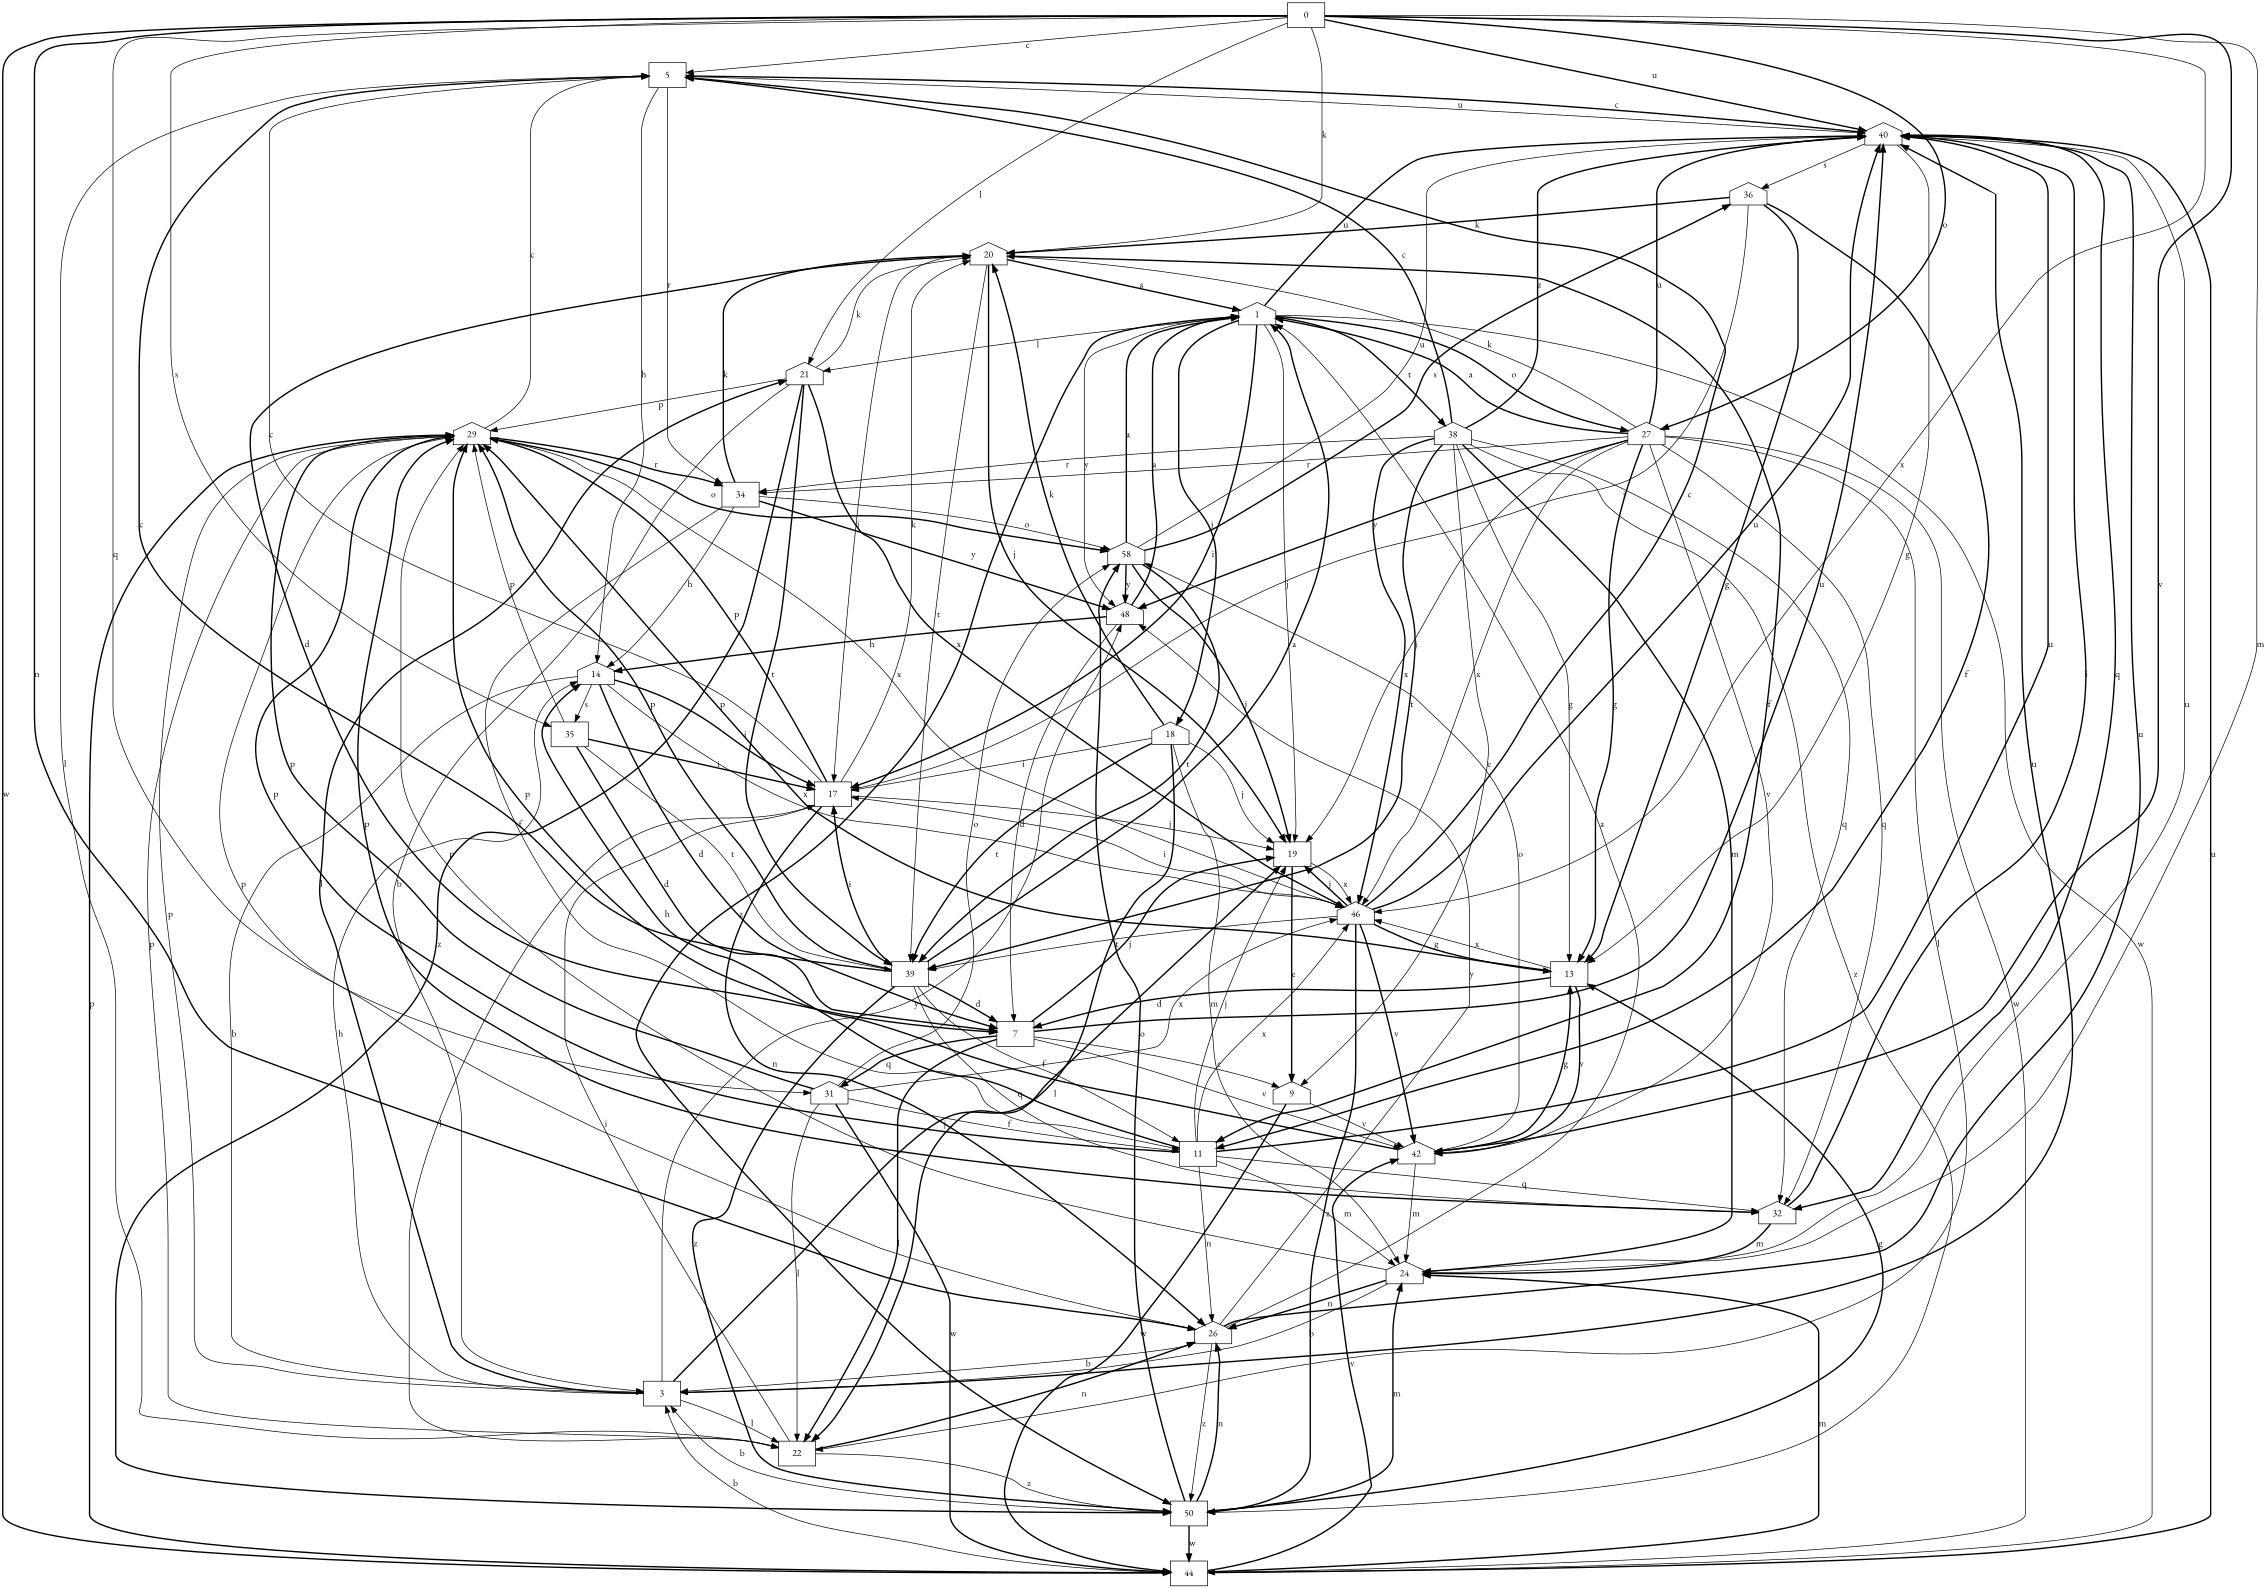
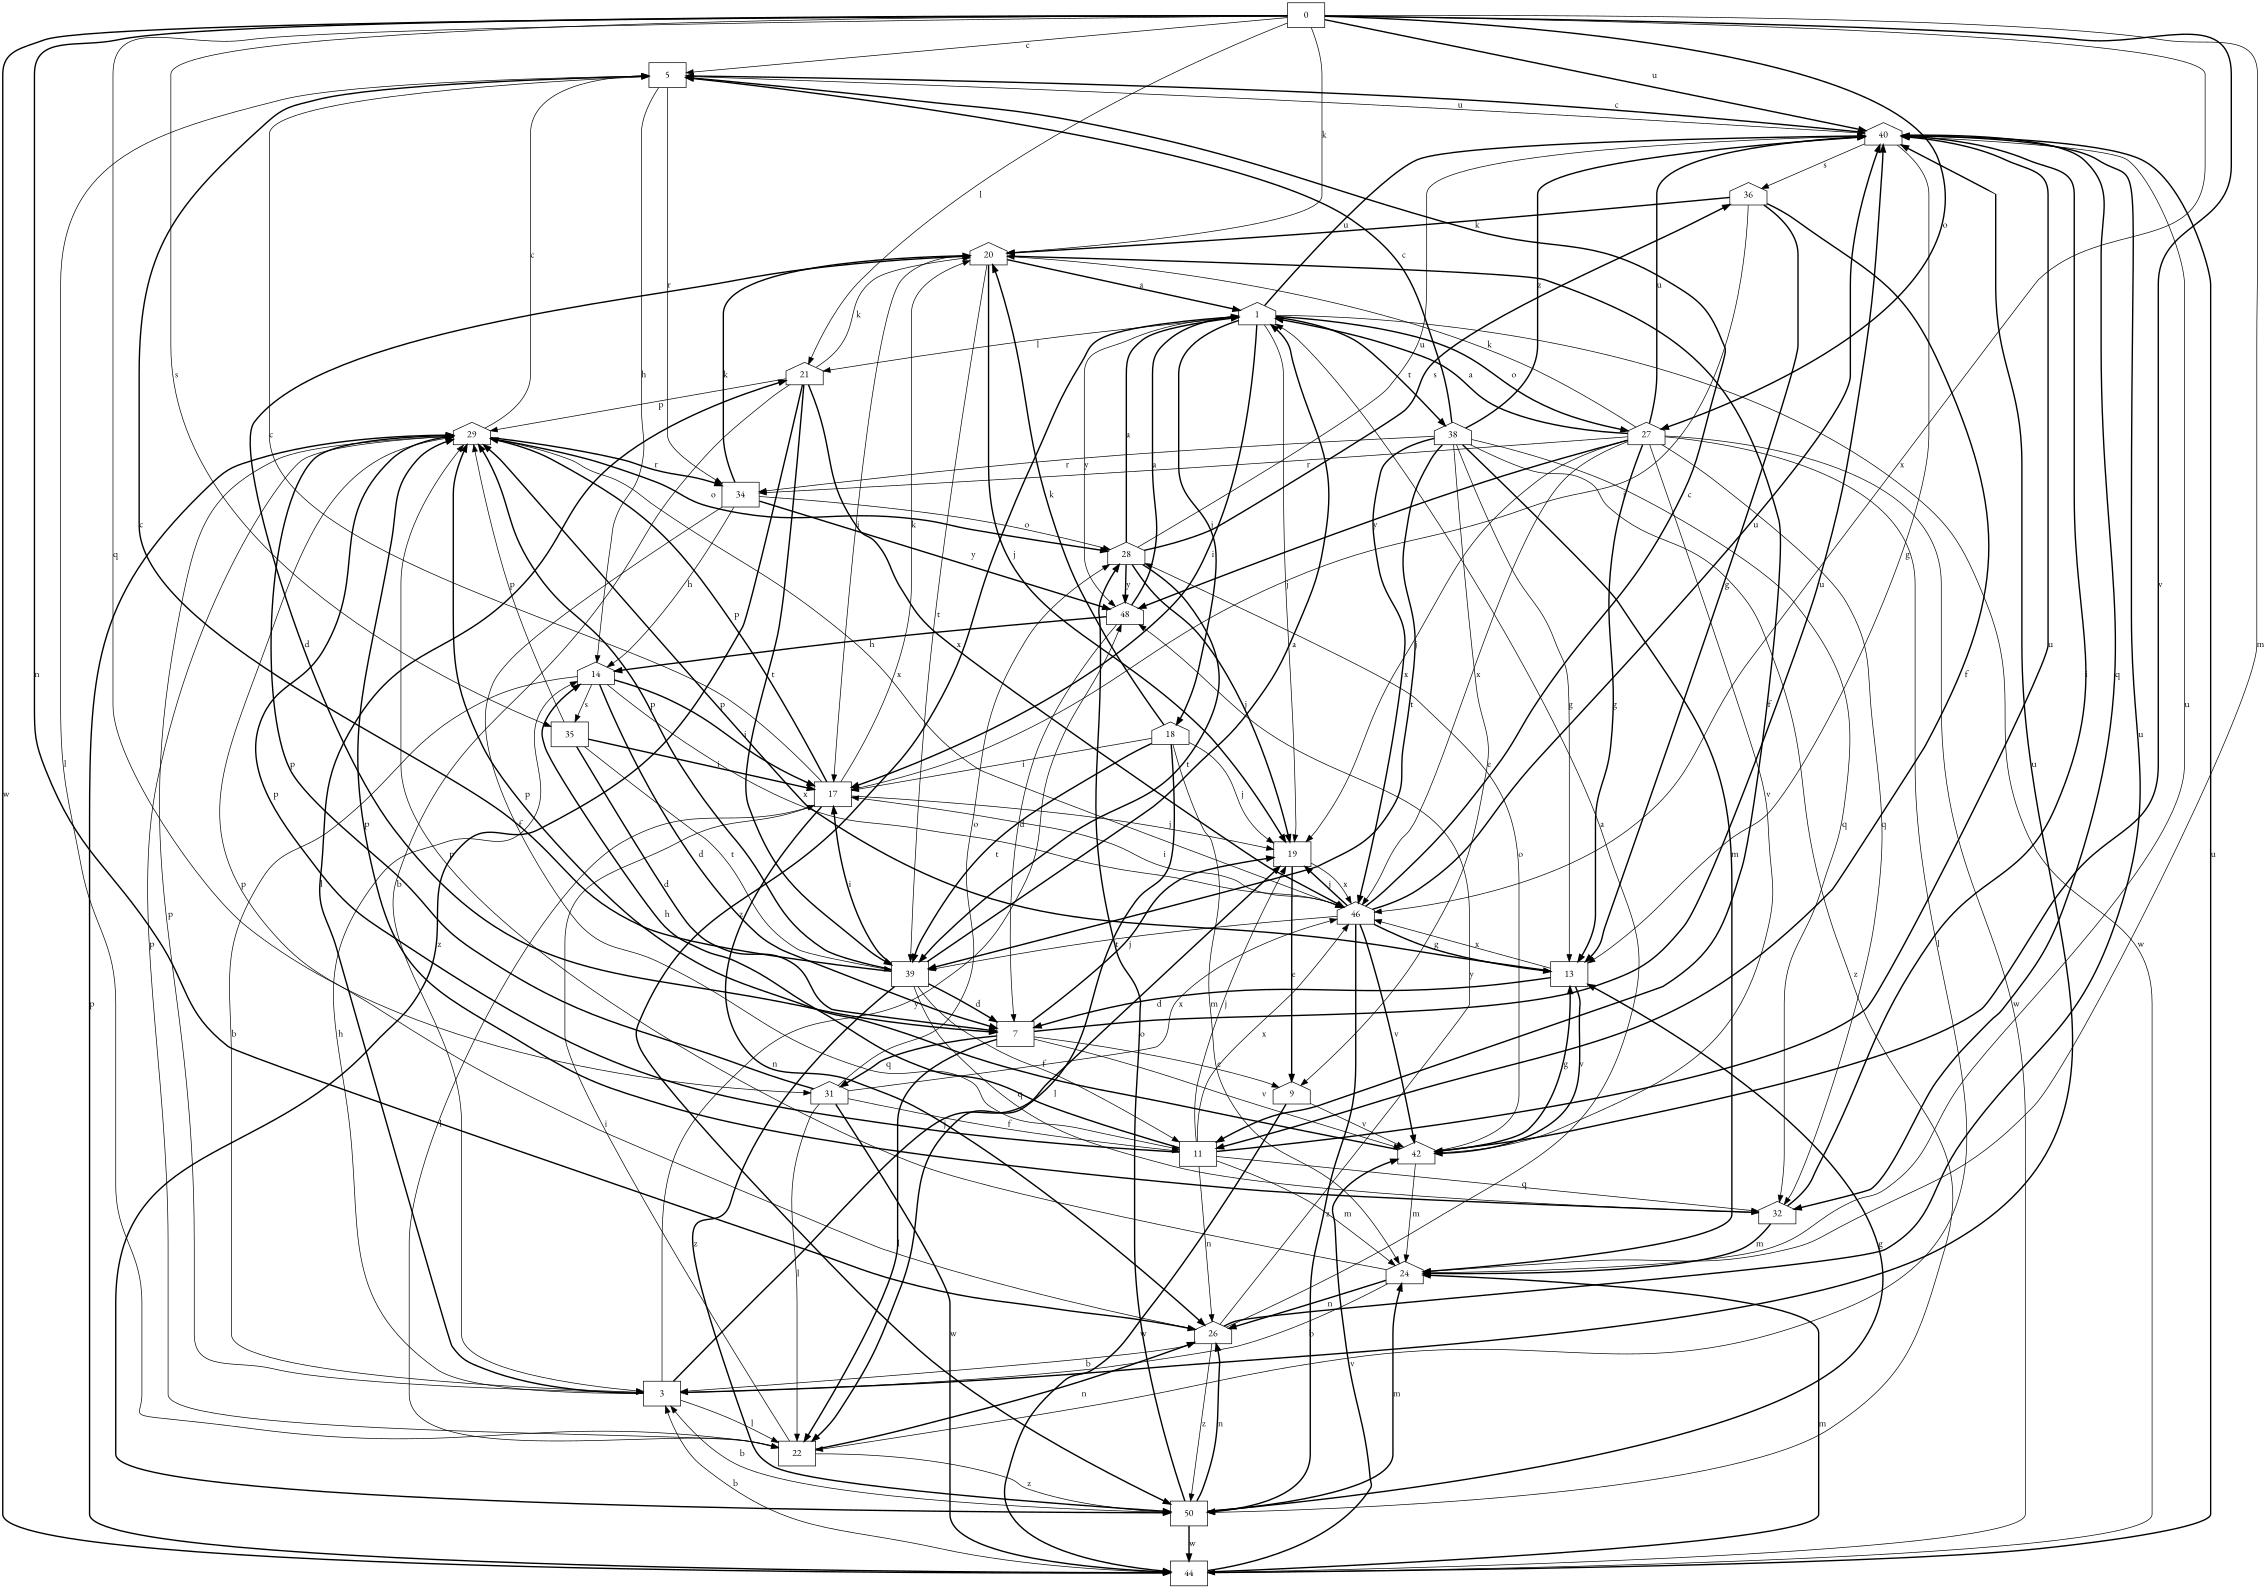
(1126, 555) -> (1126, 555)
